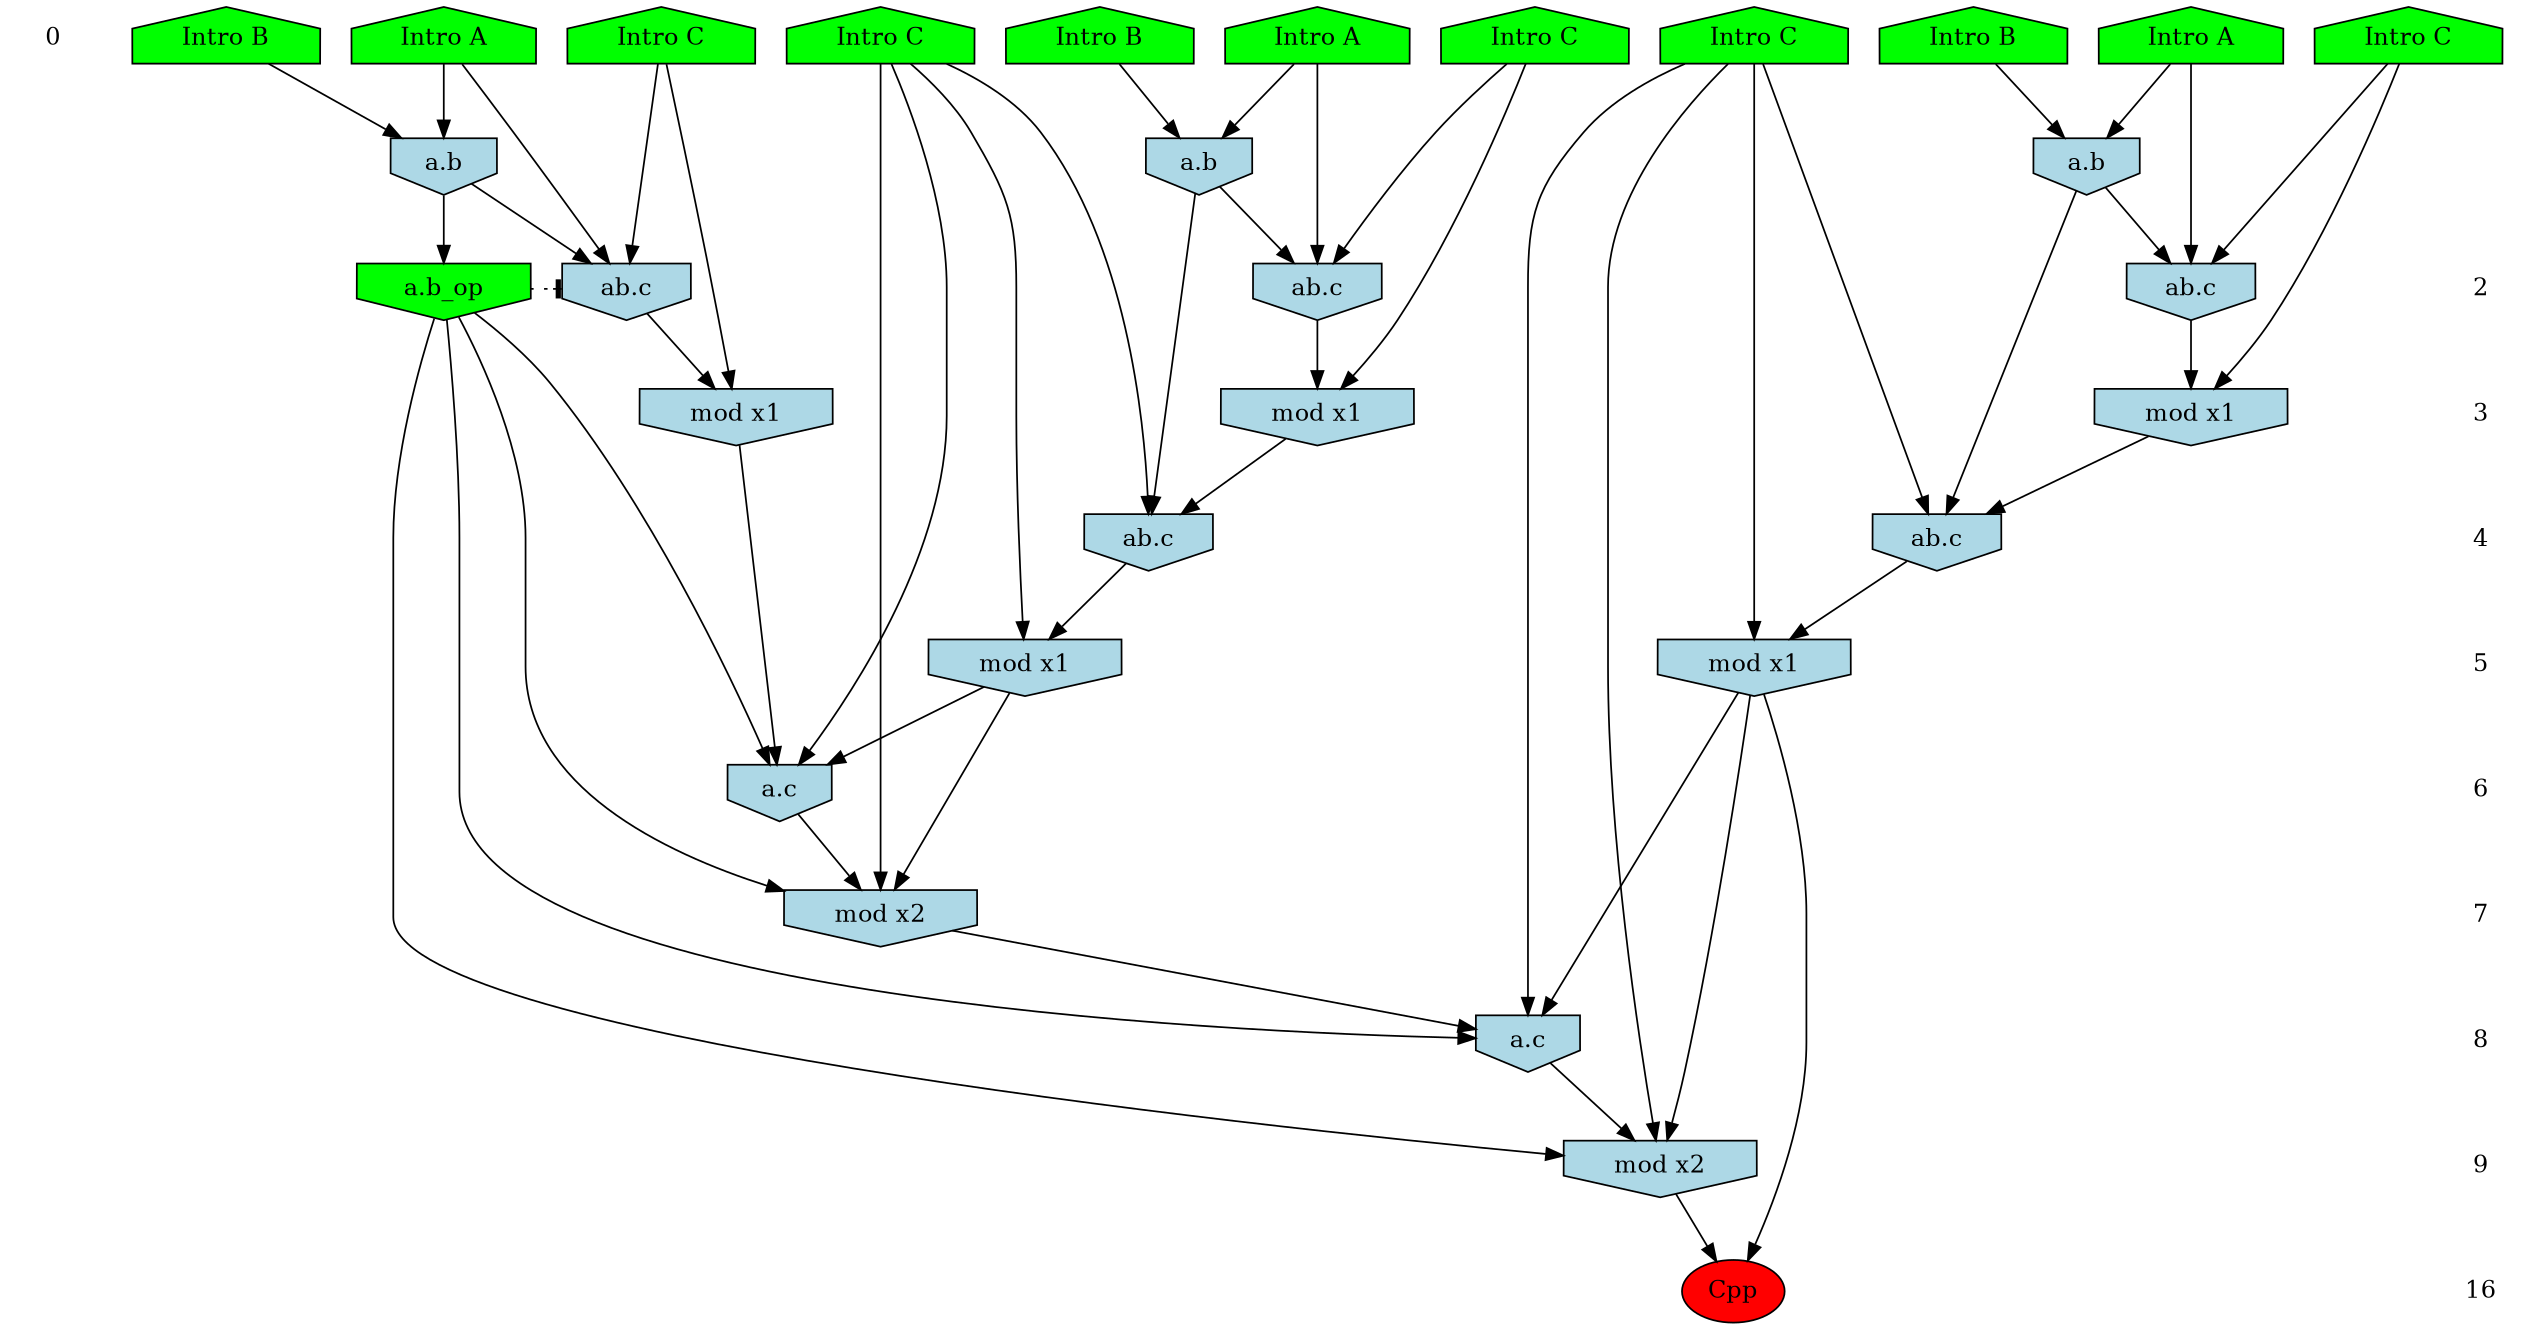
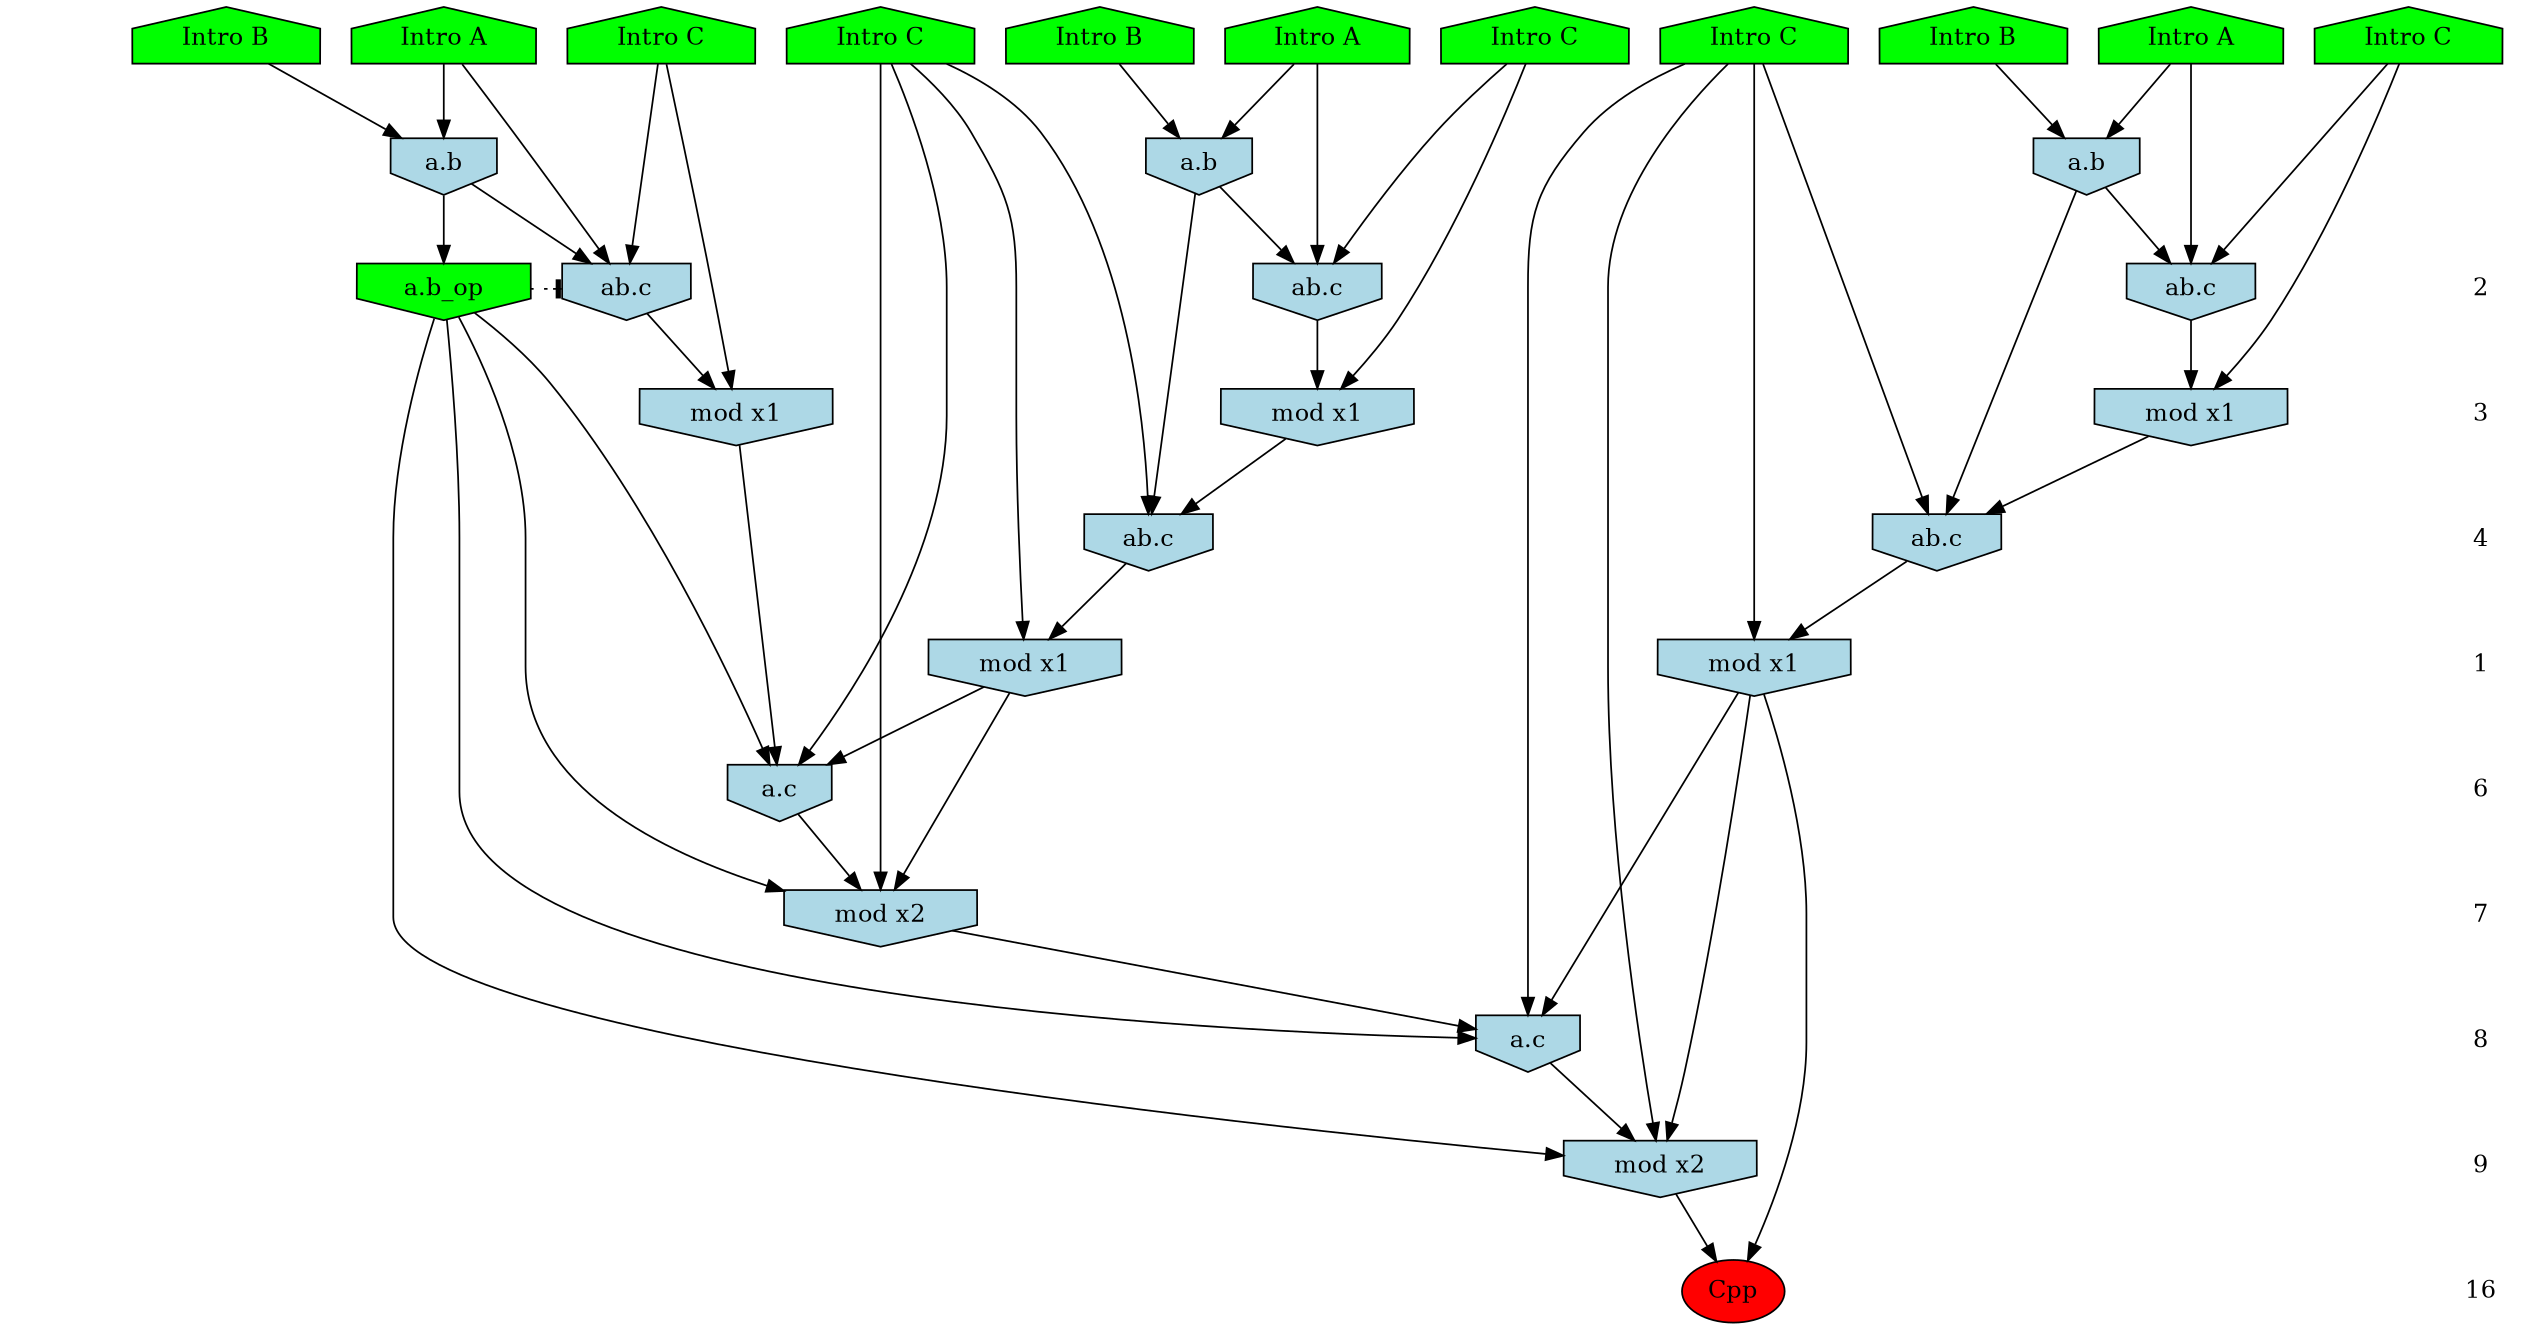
(54, 38) -> none
(2482, 665) -> (2482, 665)
